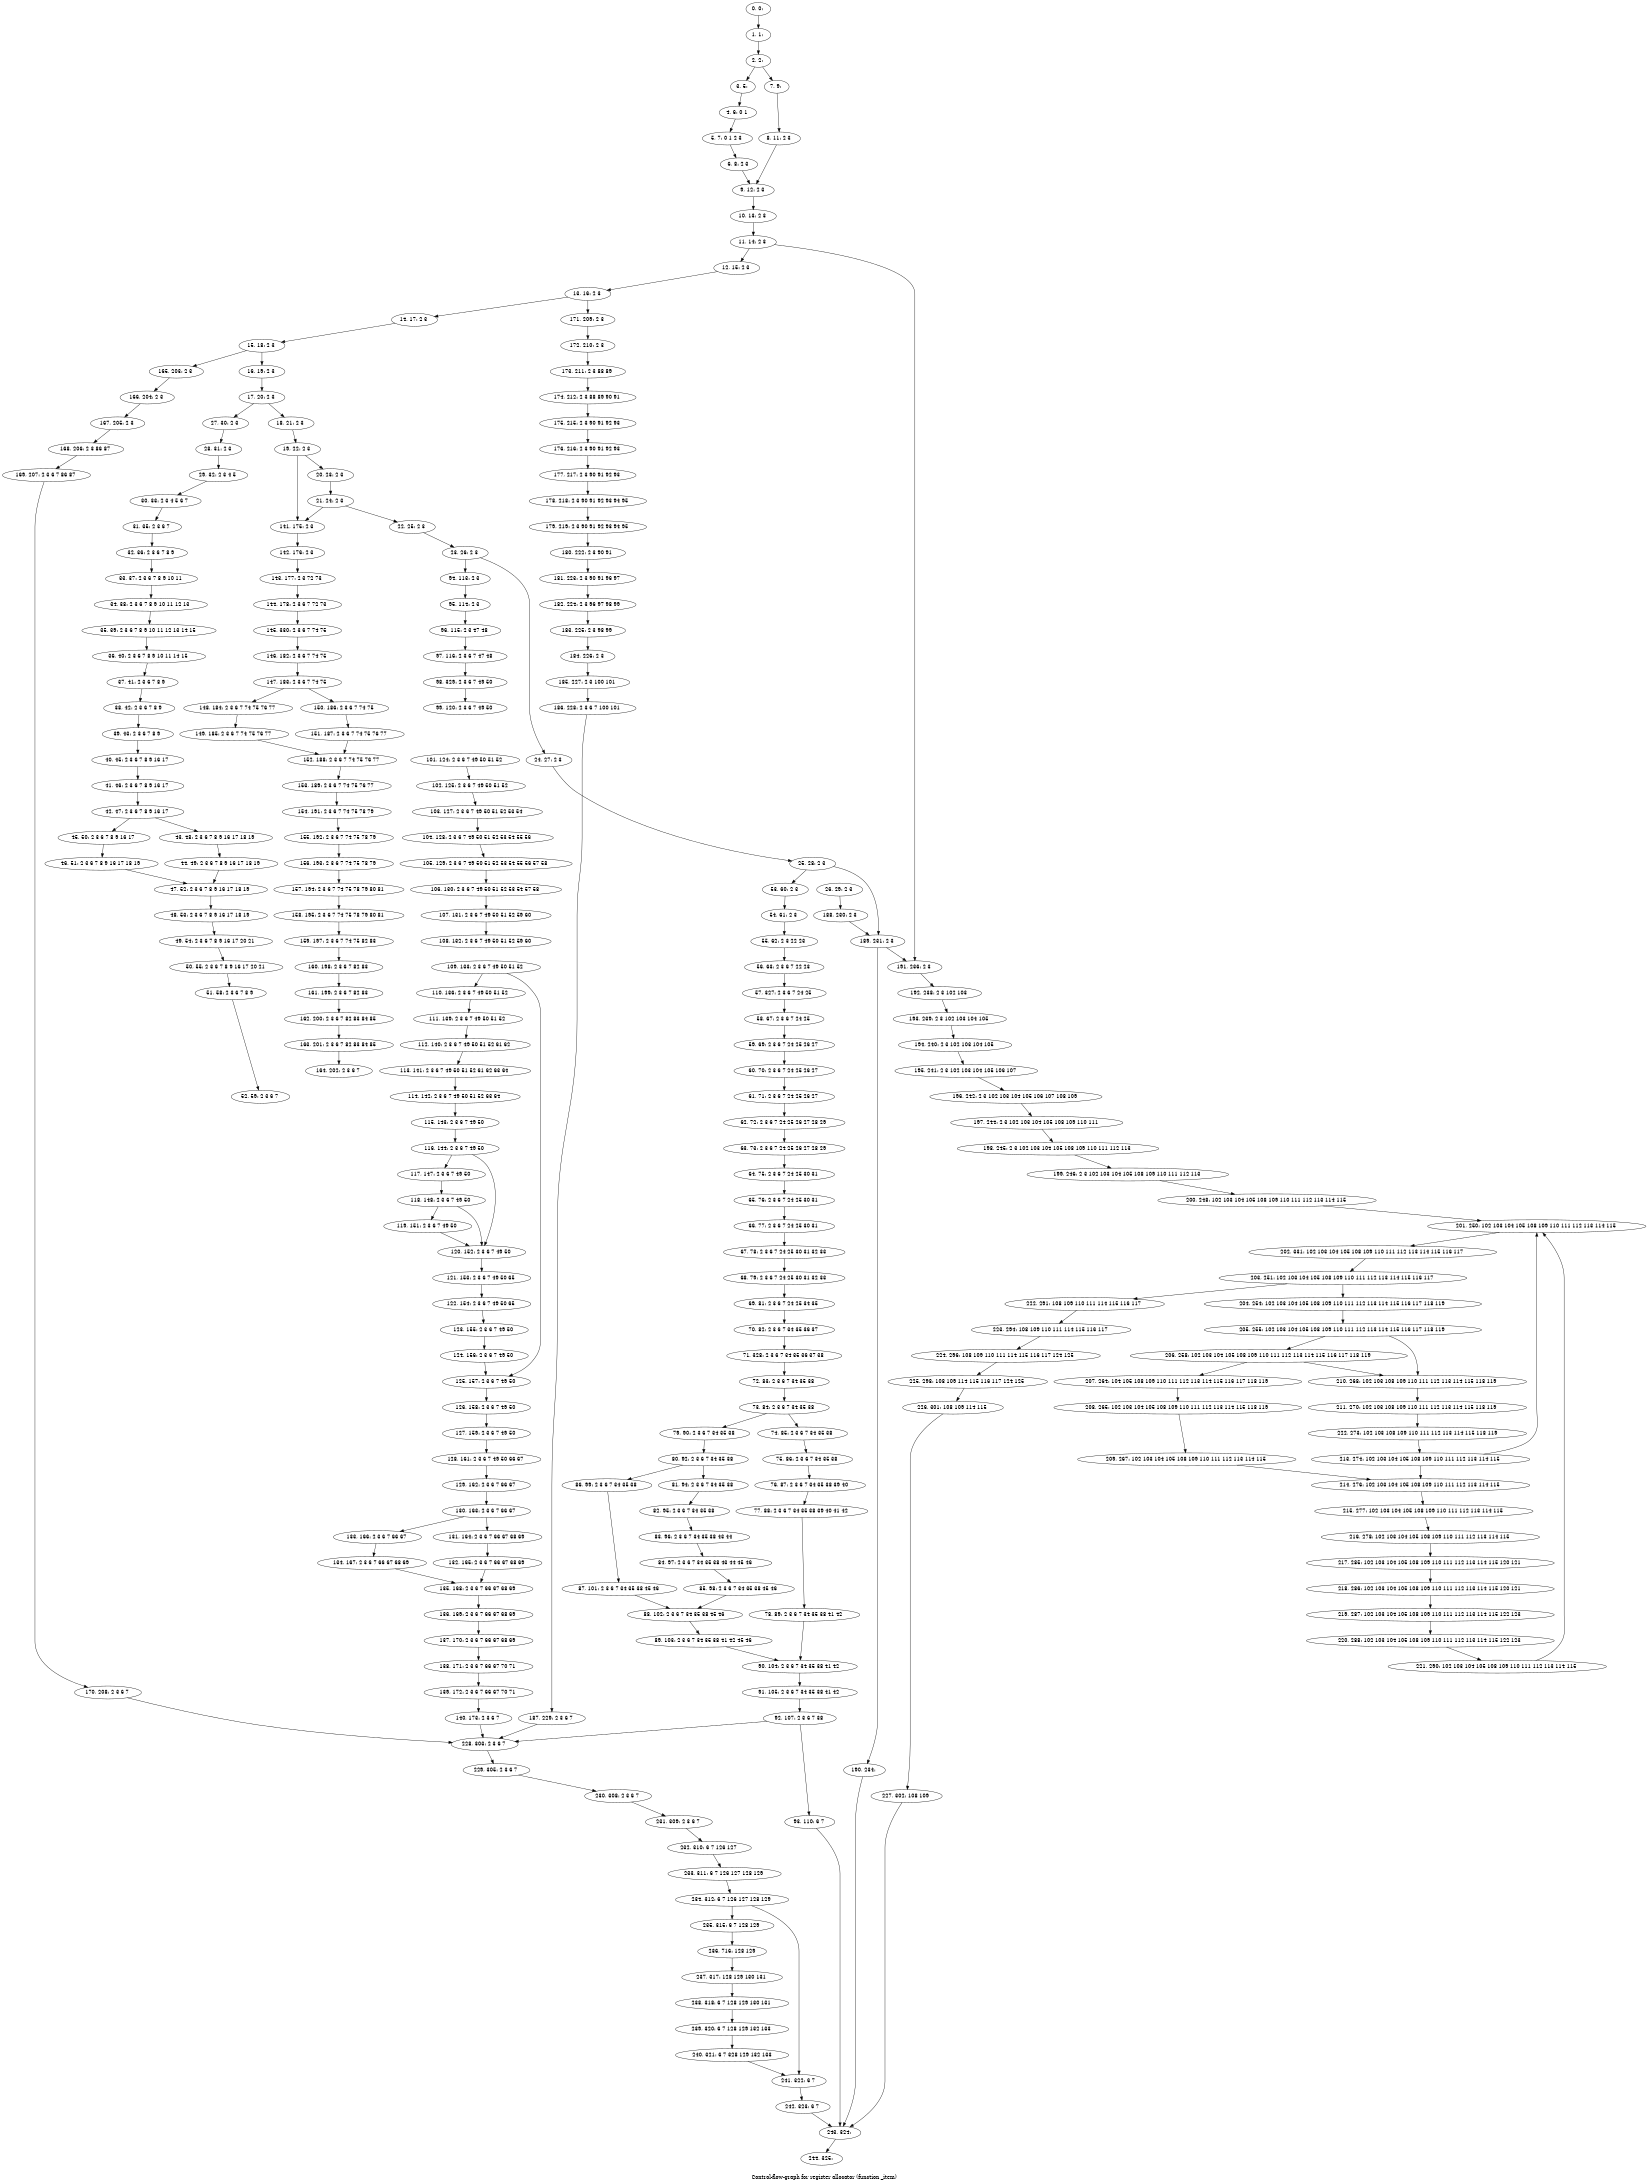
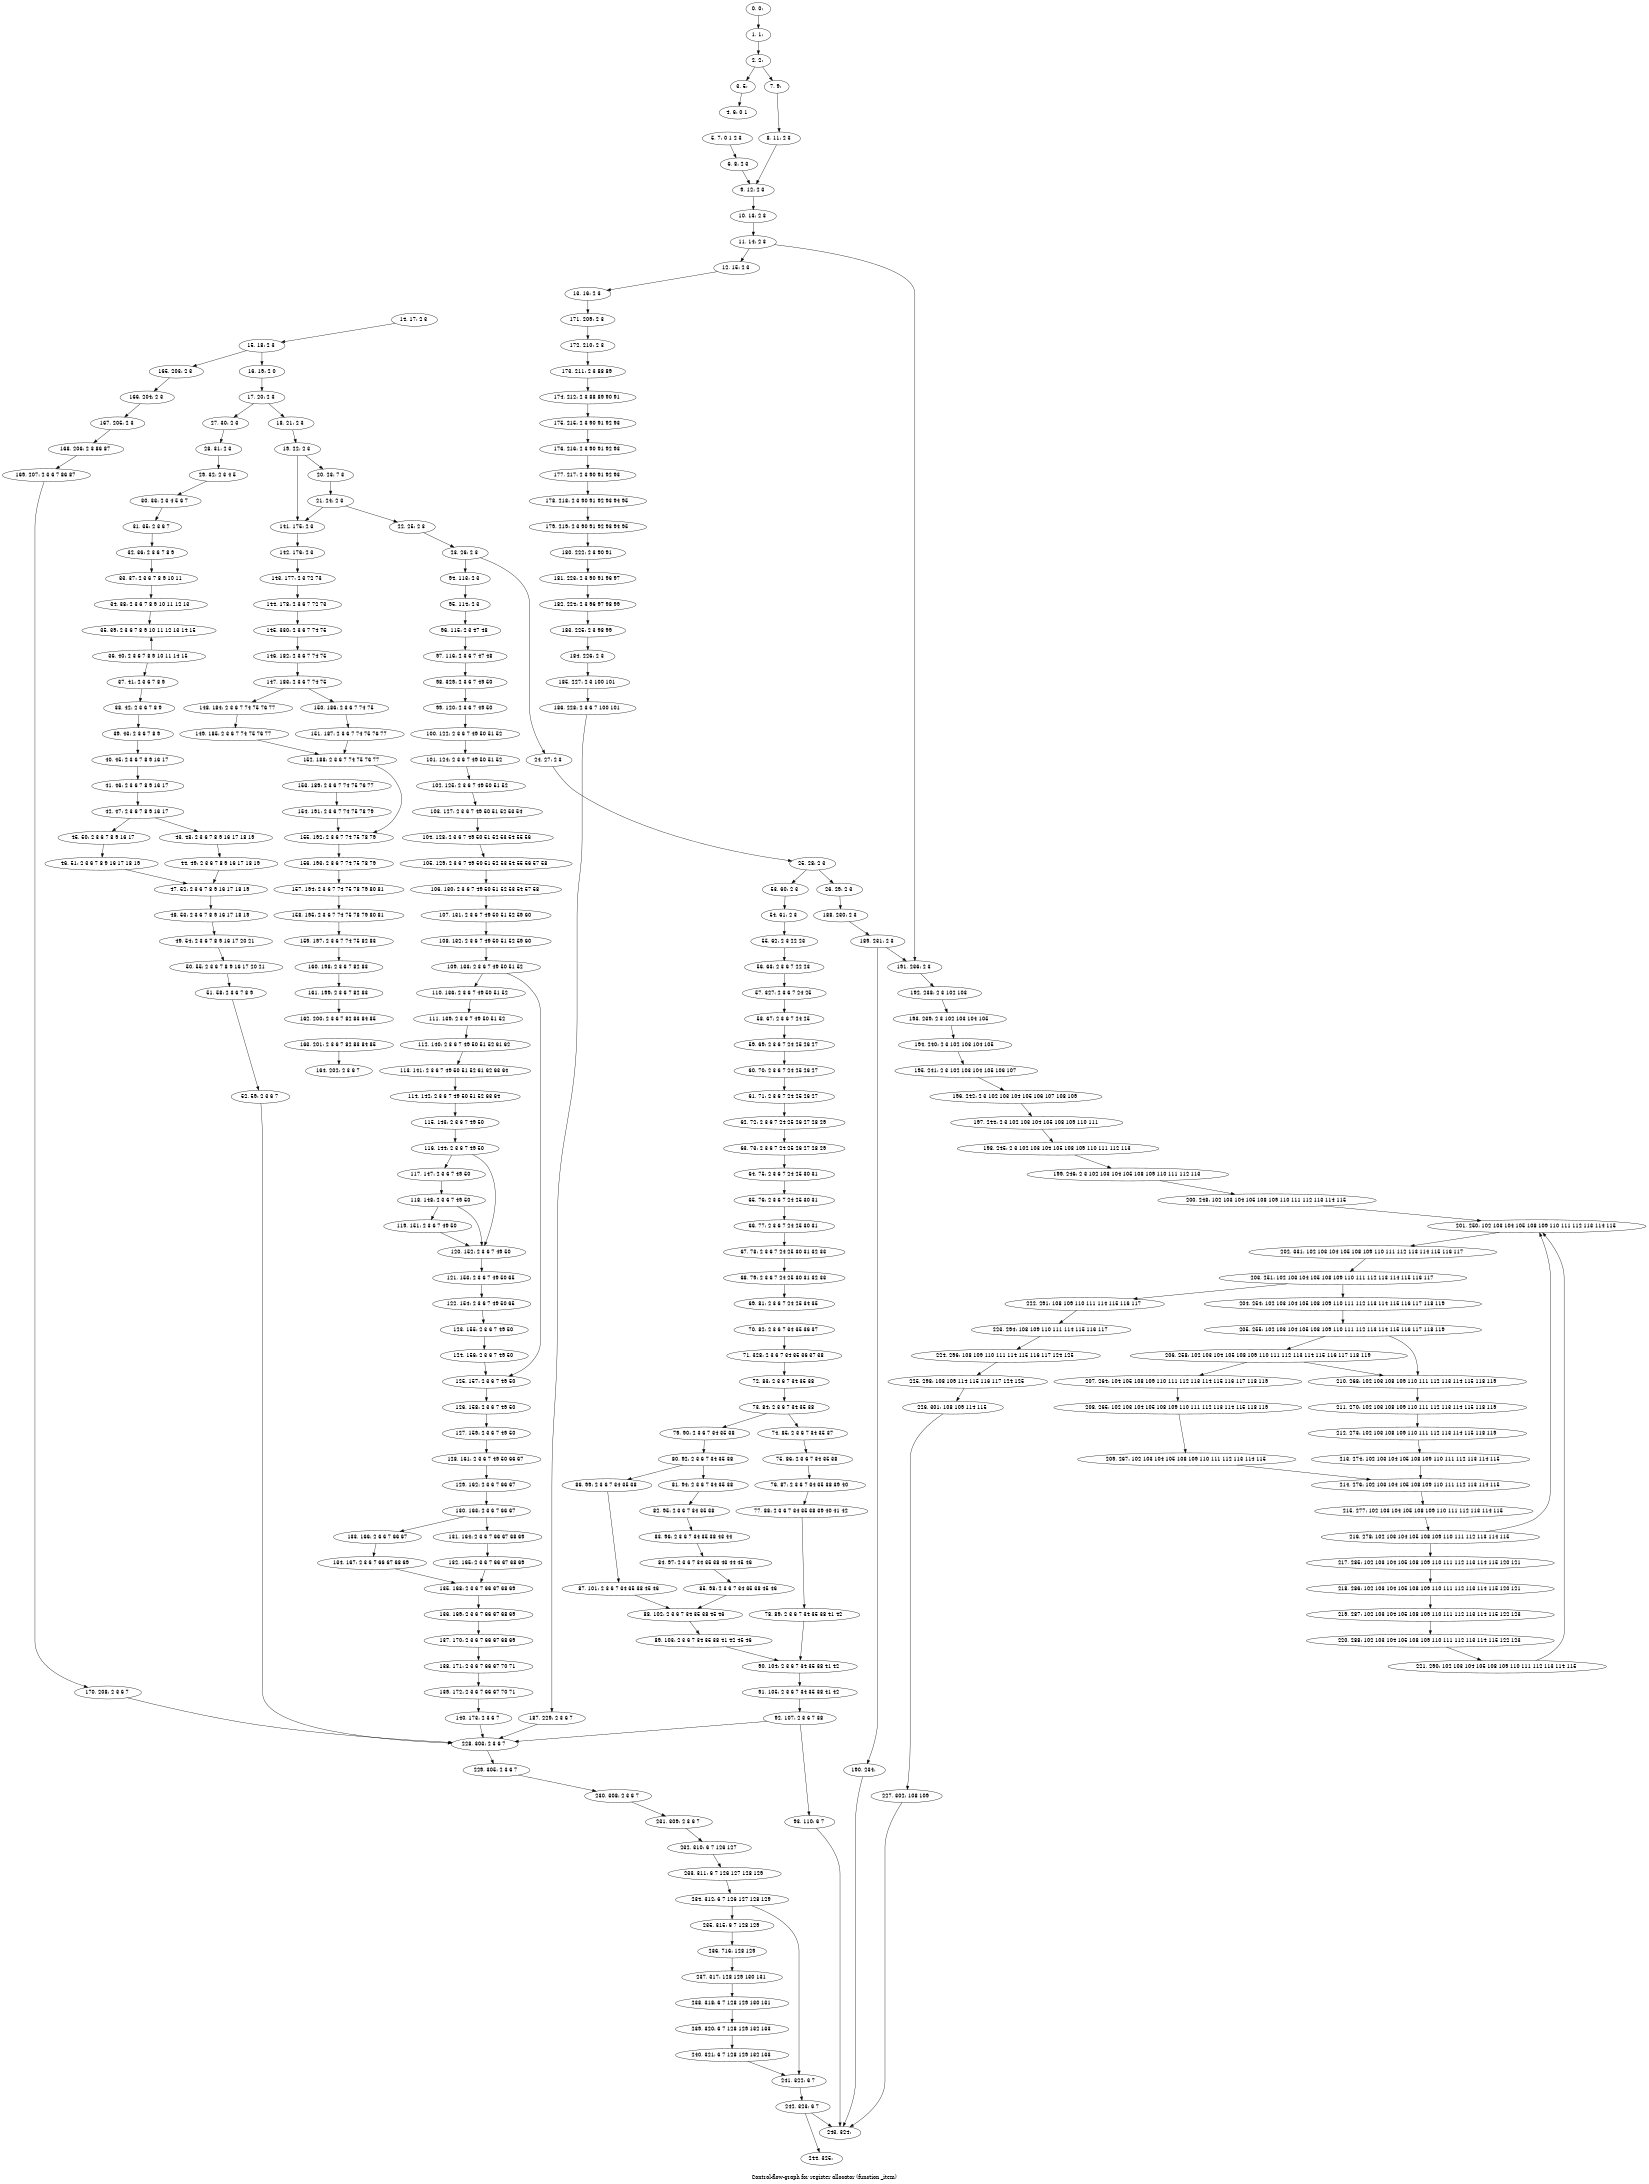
(733, 124) -> none
(503, 307) -> none
(262, 372) -> (262, 372)
(331, 475) -> (331, 475)
(147, 642) -> (151, 645)
none -> (465, 734)
(340, 771) -> (402, 798)
(870, 889) -> (825, 875)
none -> (486, 953)
(339, 1030) -> none
(784, 1315) -> none
(1537, 1364) -> (1550, 1405)
(803, 1433) -> (803, 1433)
(1417, 1433) -> (1417, 1433)
none -> (263, 1498)
(377, 1537) -> (377, 1537)
(732, 2055) -> (732, 2055)
(832, 2144) -> (812, 2131)
